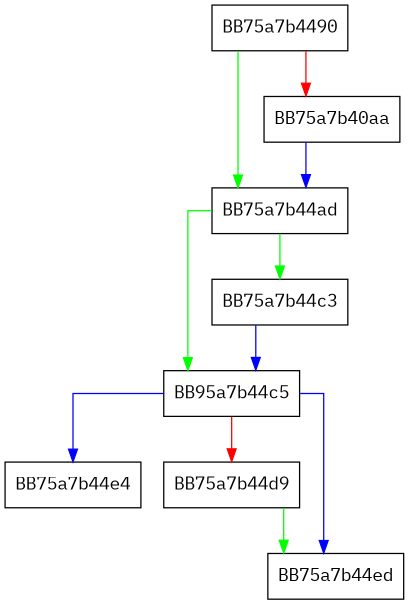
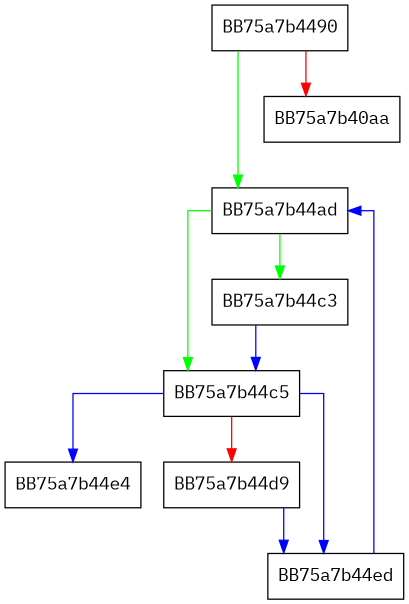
(306, 159) -> (374, 376)
(232, 394) -> (232, 394)
(284, 524) -> (284, 524)
